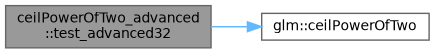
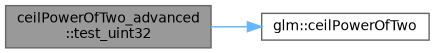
(108, 27) -> (108, 27)
